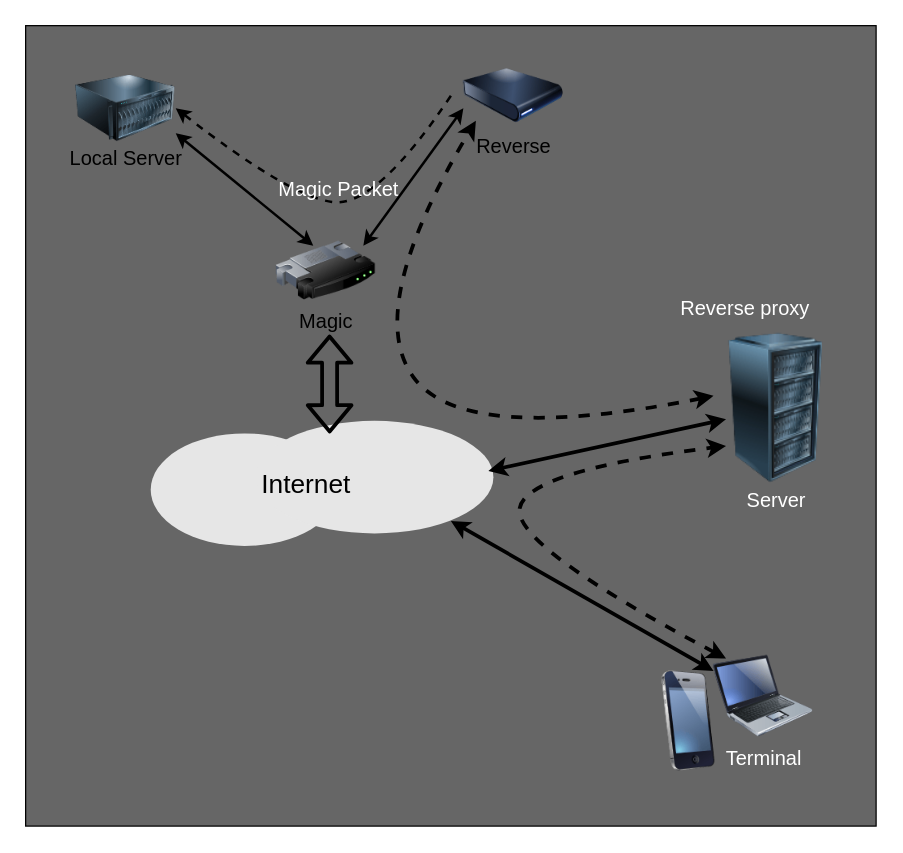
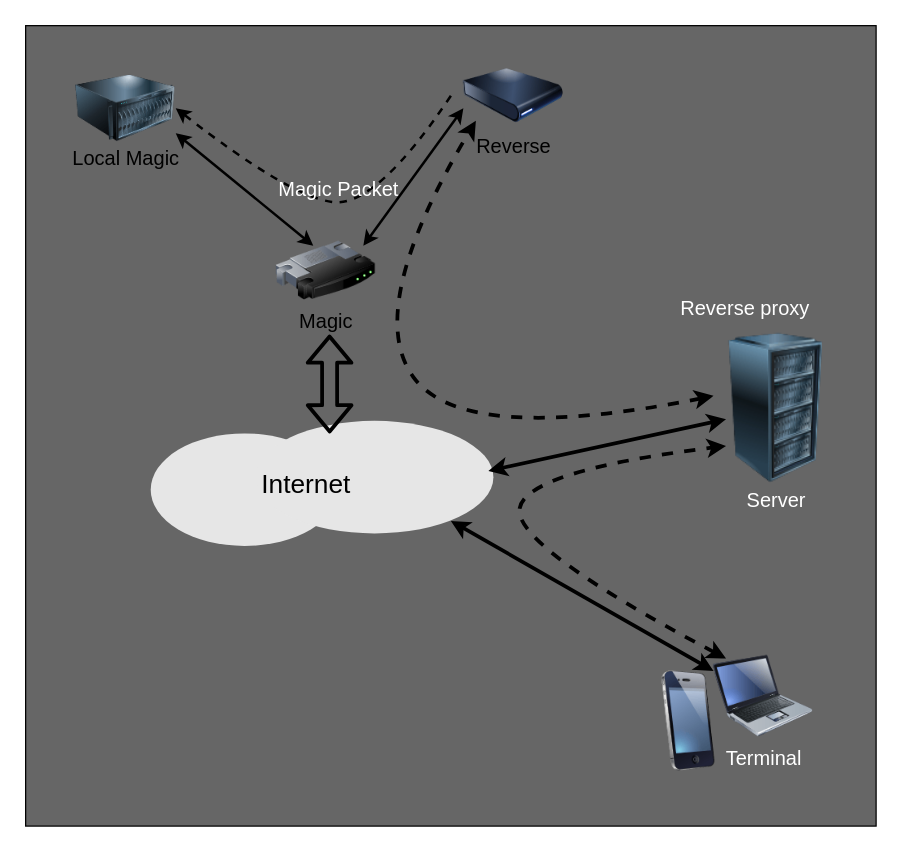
(126, 158) -> (126, 158)
